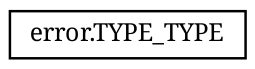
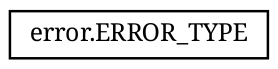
(128, 35) -> (139, 35)
